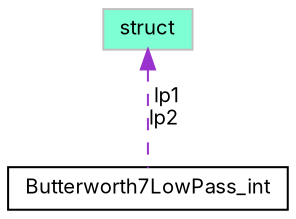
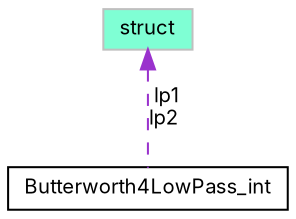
(148, 188) -> (148, 188)
